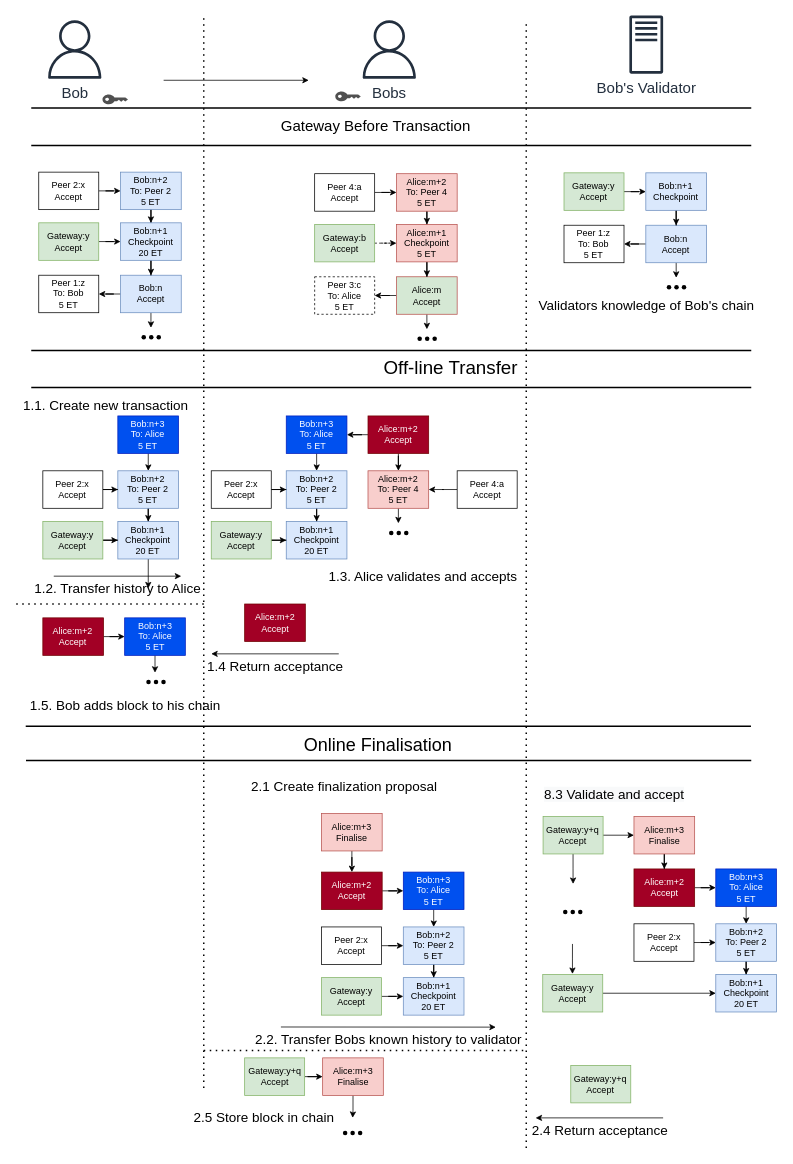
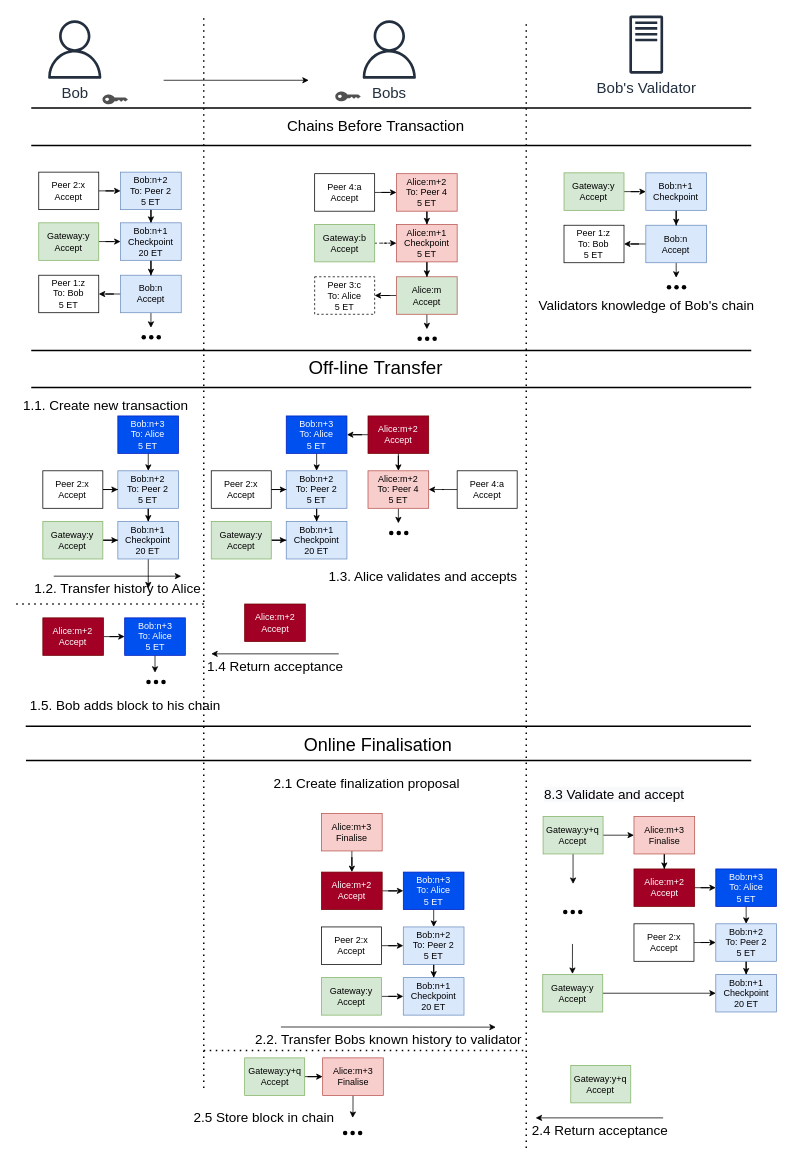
(376, 126) -> (376, 126)
(451, 367) -> (376, 367)
(344, 787) -> (366, 784)
